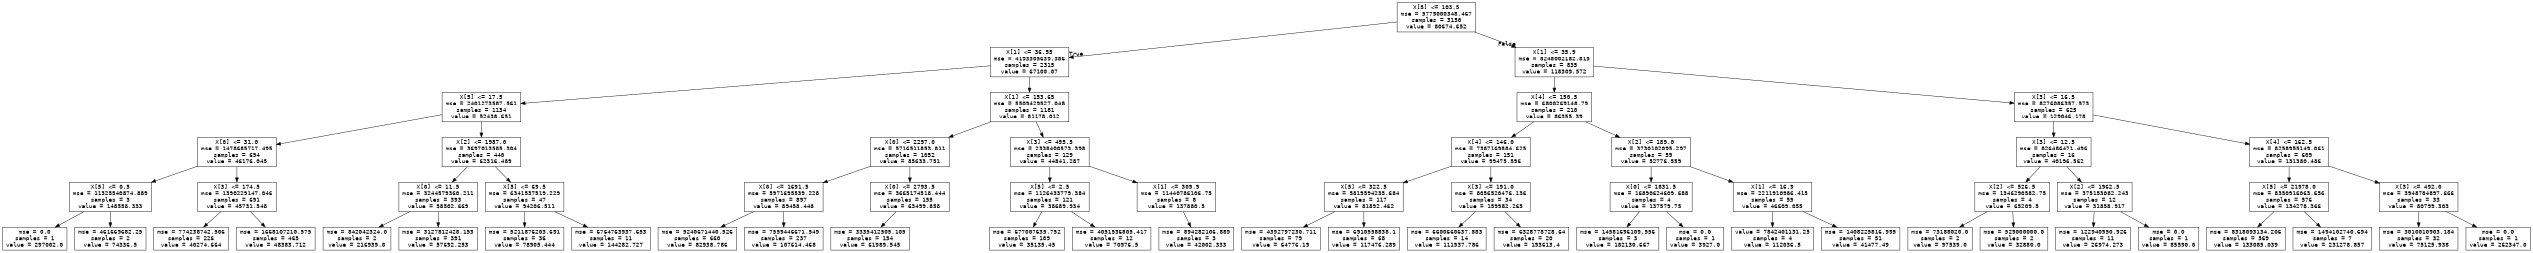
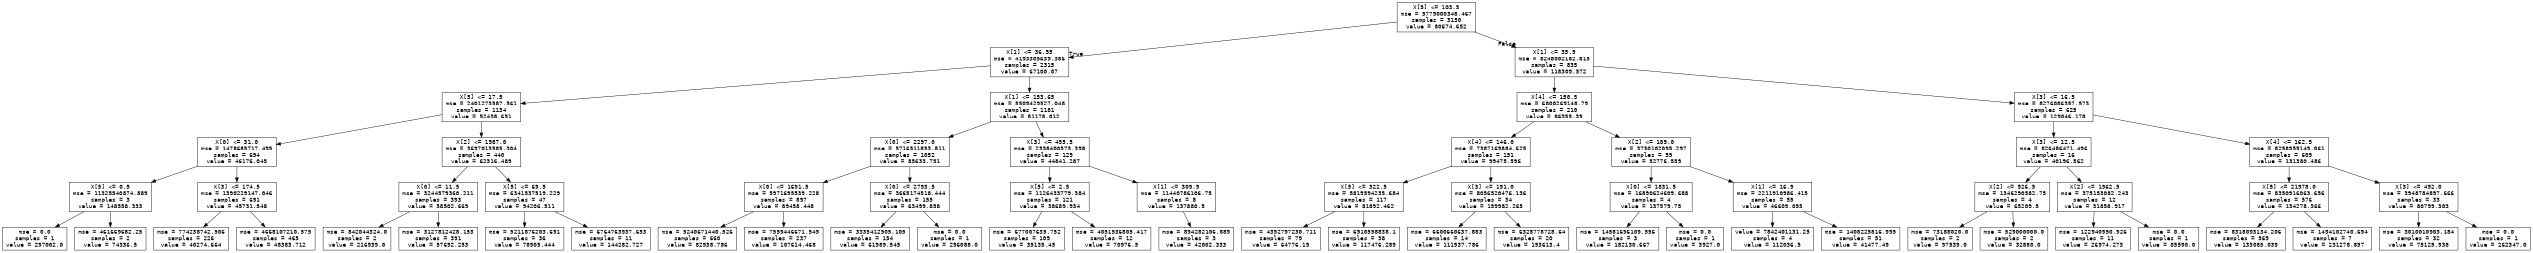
(276, 239) -> (276, 239)
(357, 239) -> (357, 239)
none -> (950, 239)
(1364, 239) -> (1364, 239)
